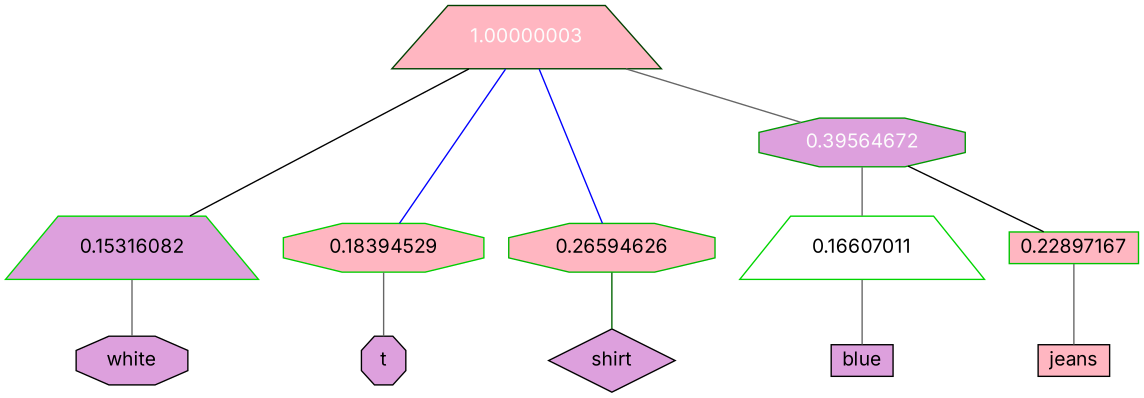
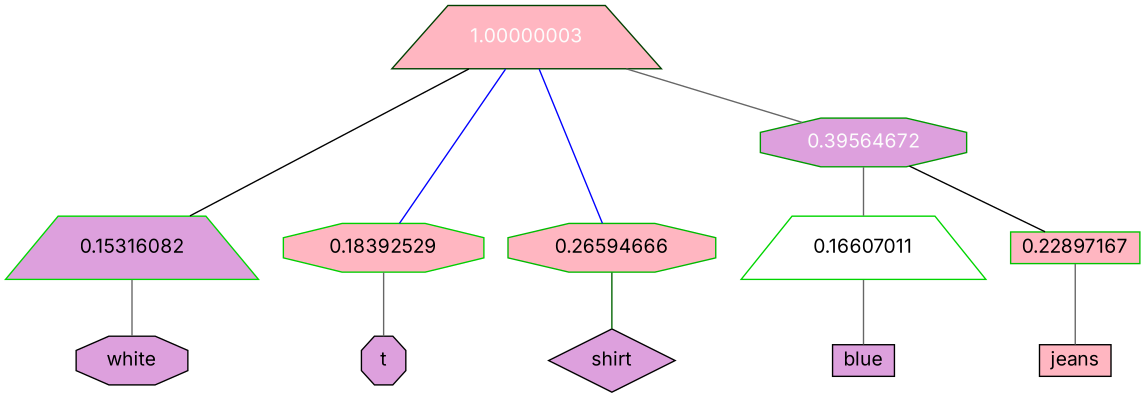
(384, 248) -> (384, 248)
(612, 248) -> (612, 248)
